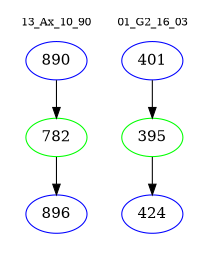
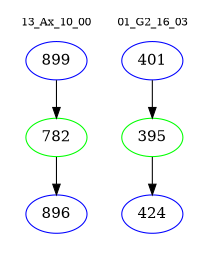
(56, 23) -> (56, 23)
(56, 61) -> (56, 61)
